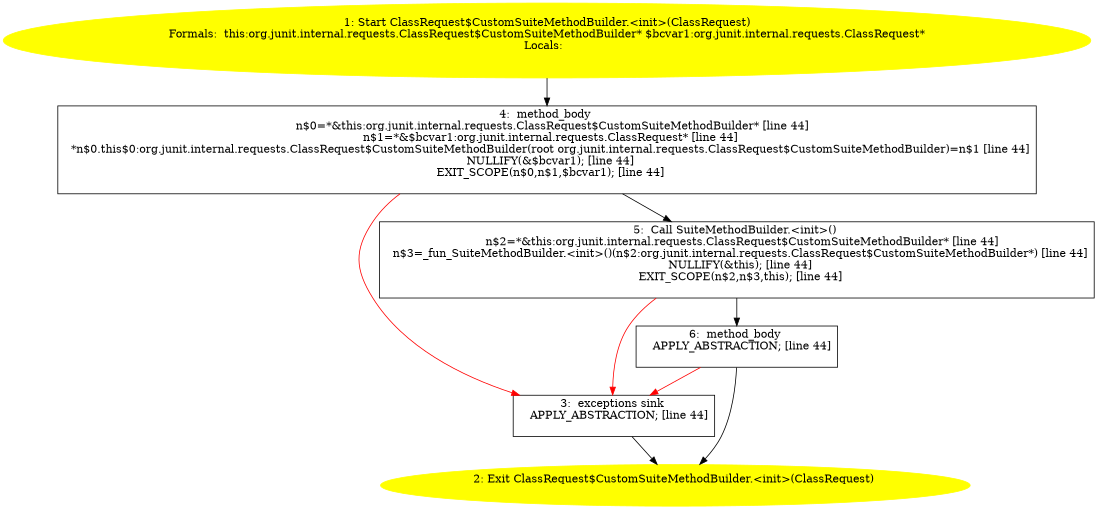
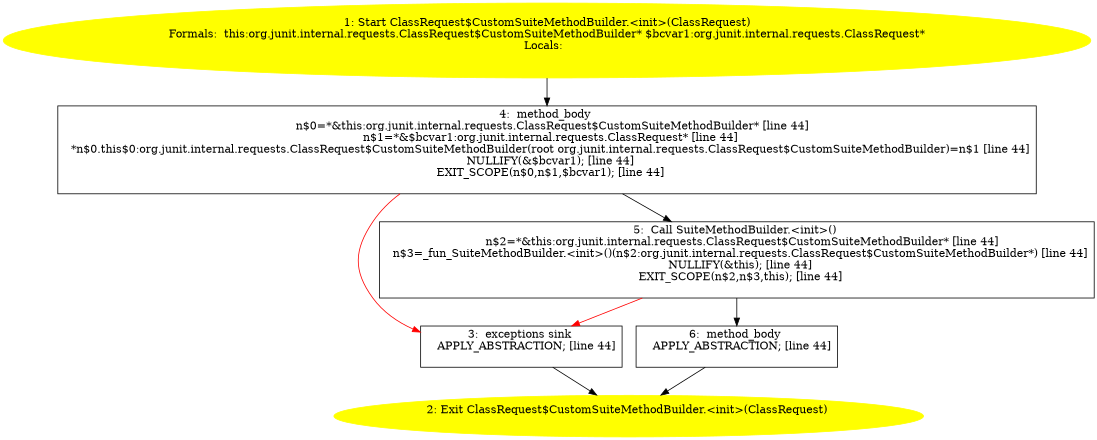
(679, 379) -> none
